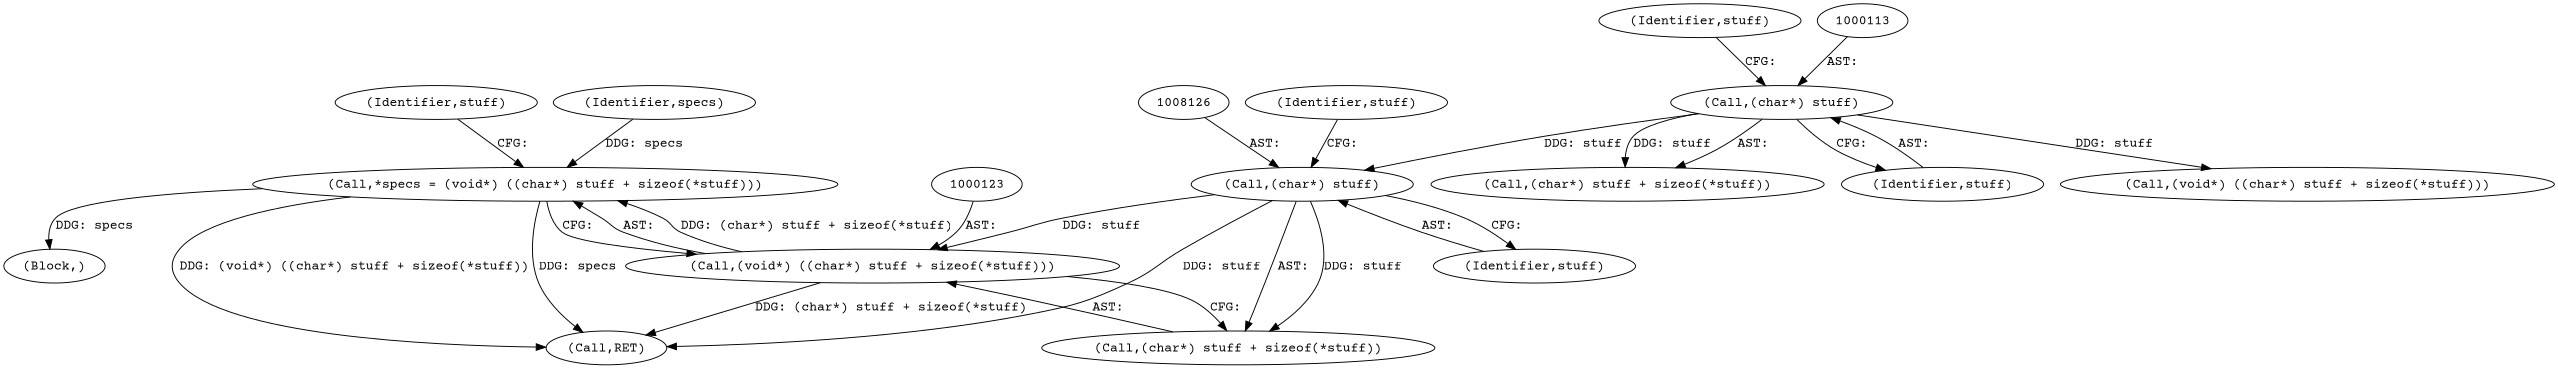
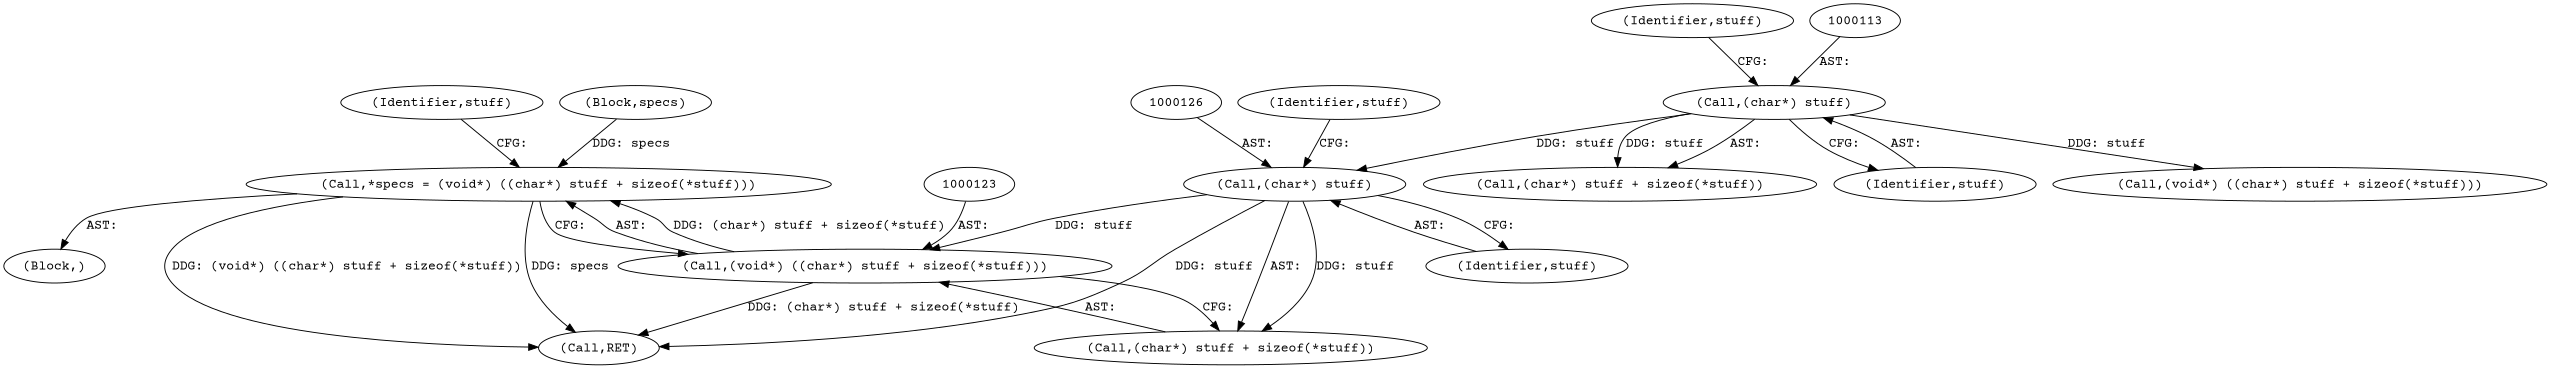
(654, 102) -> (636, 102)
(1184, 102) -> (1176, 102)
(94, 225) -> (106, 225)
